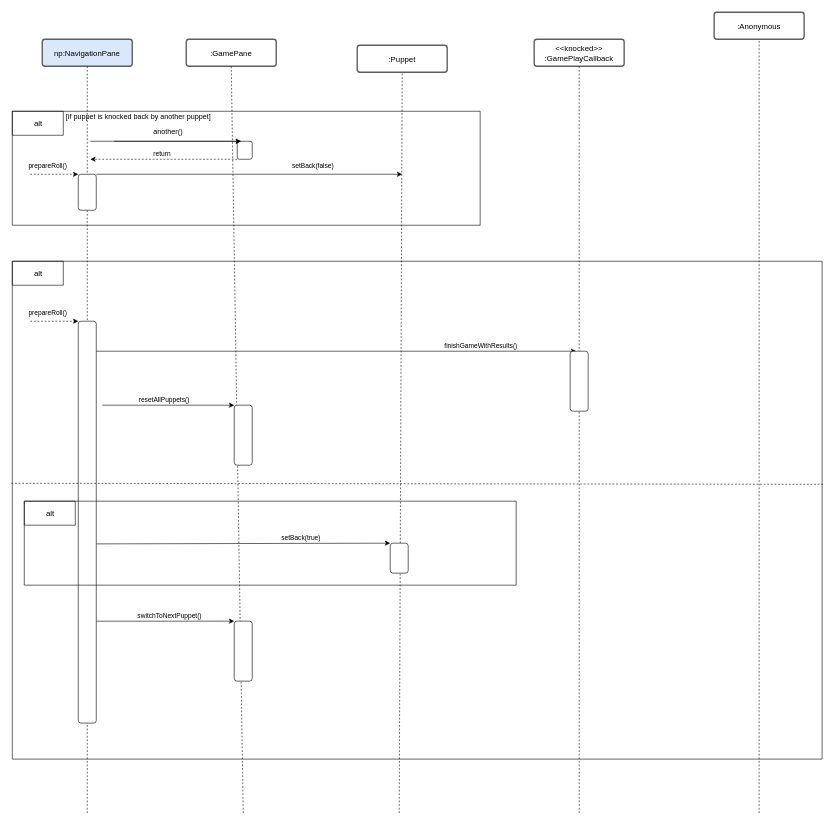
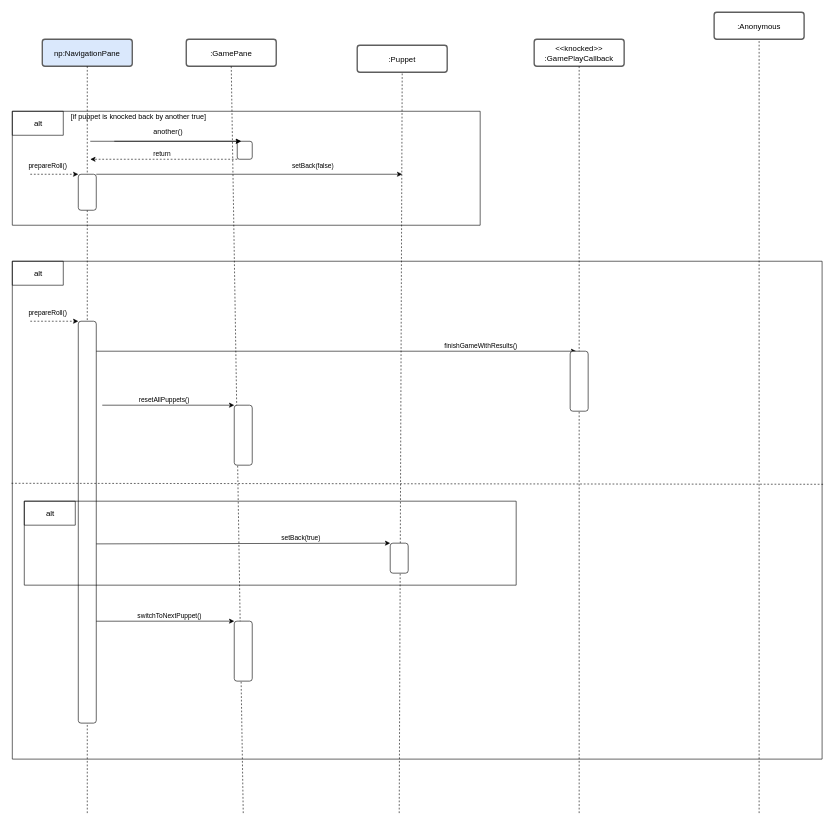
(139, 117) -> (139, 117)
